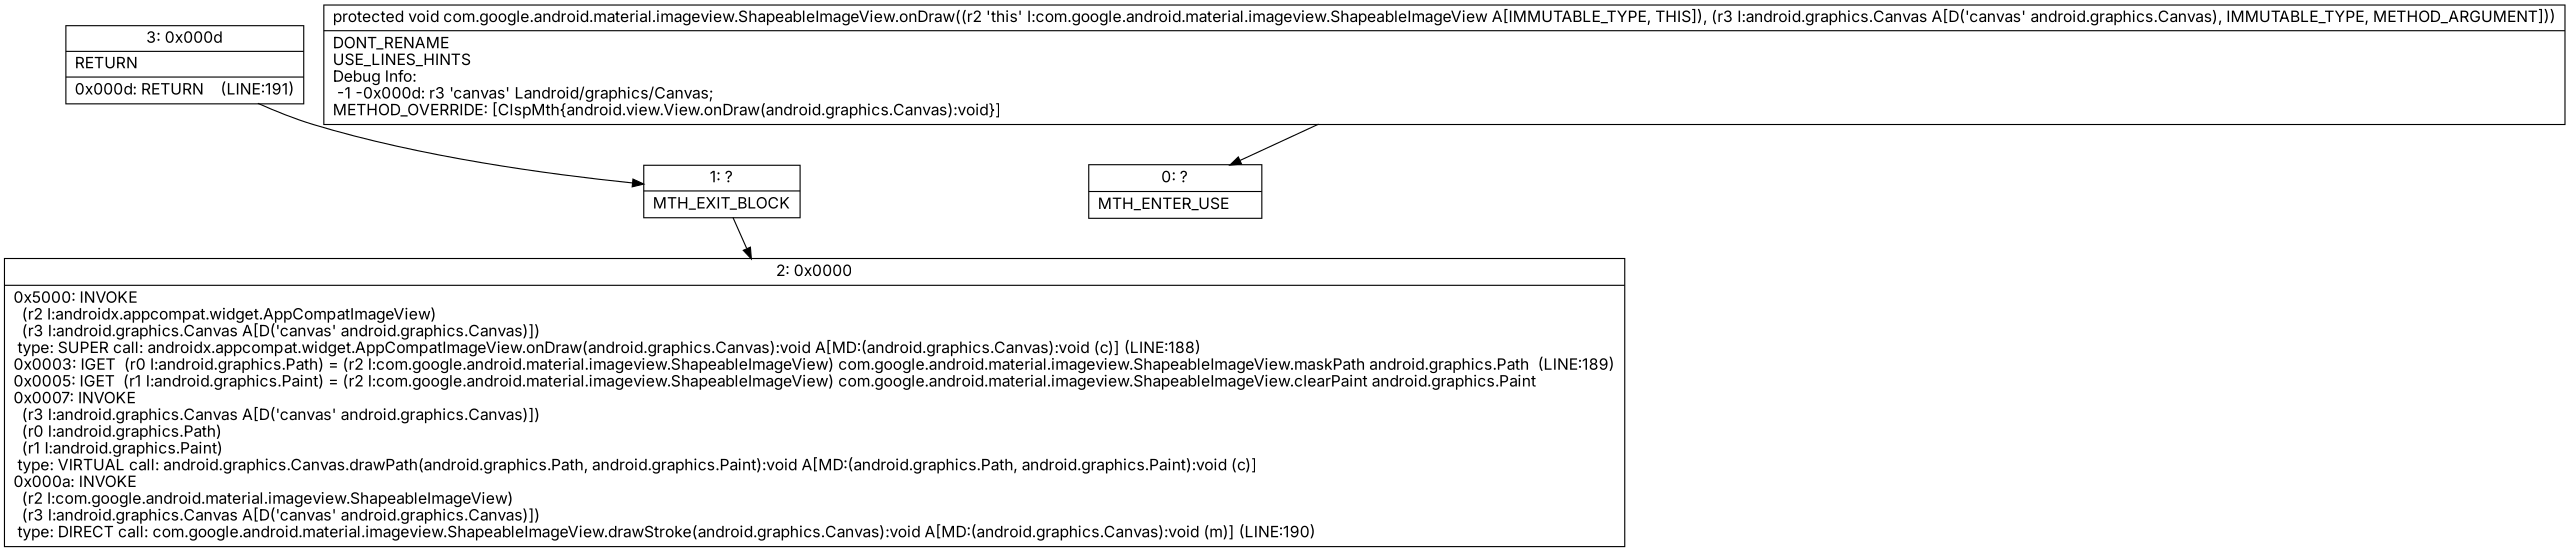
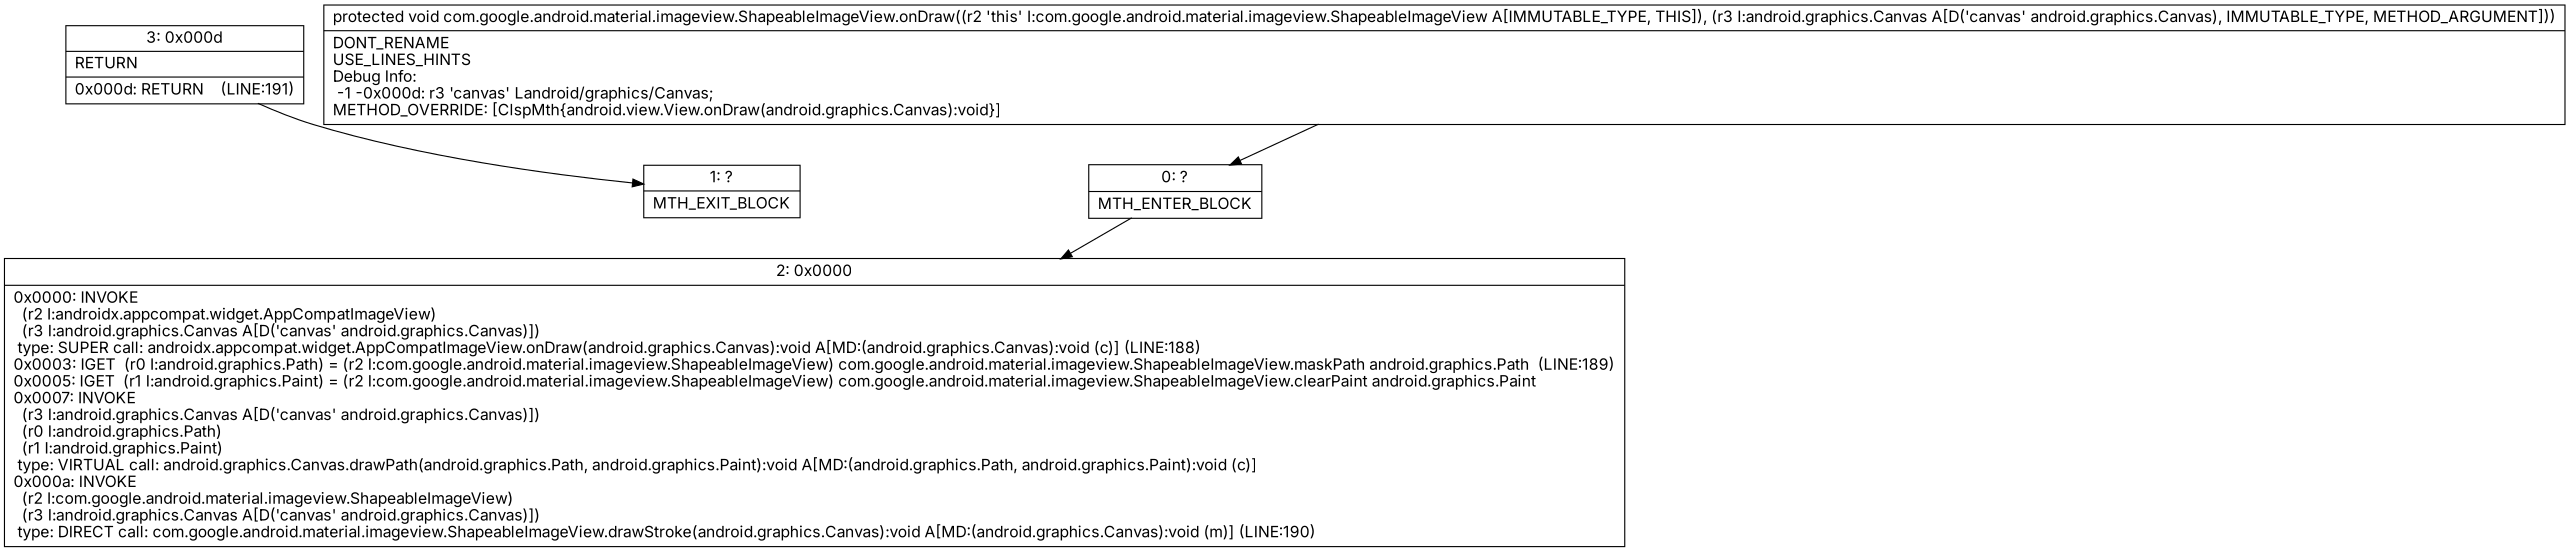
(1164, 204) -> (1175, 204)
(740, 233) -> (1101, 236)
(80, 298) -> (80, 298)
